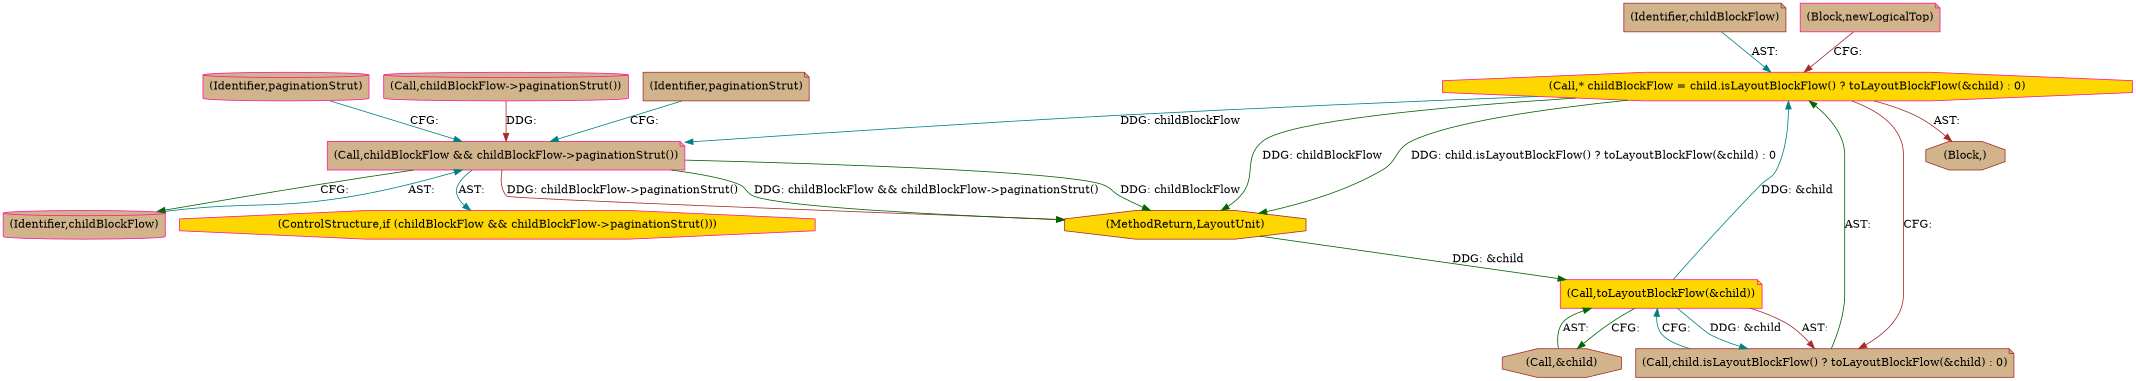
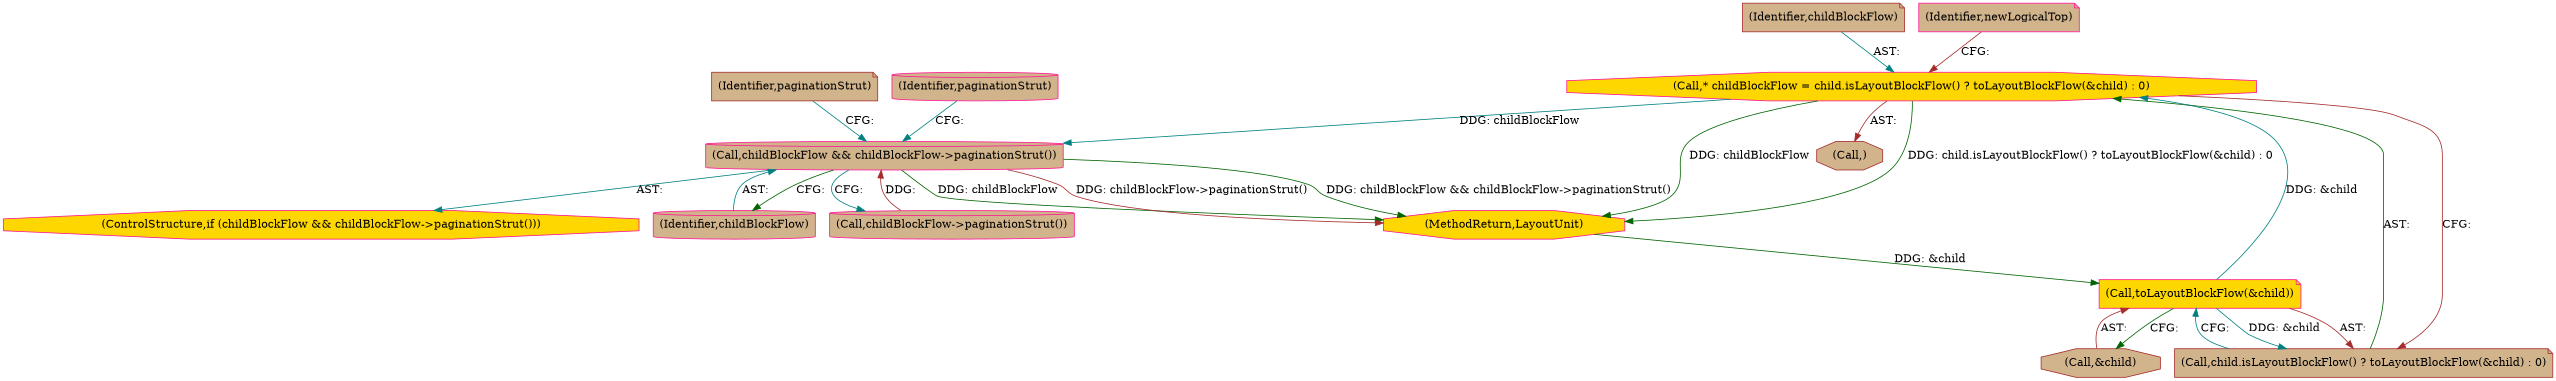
(1870, 17) -> (1999, 17)
(506, 156) -> (884, 156)
(1965, 156) -> (1850, 156)
none -> (832, 193)
(1185, 225) -> (1504, 225)
(1562, 324) -> (2100, 324)
